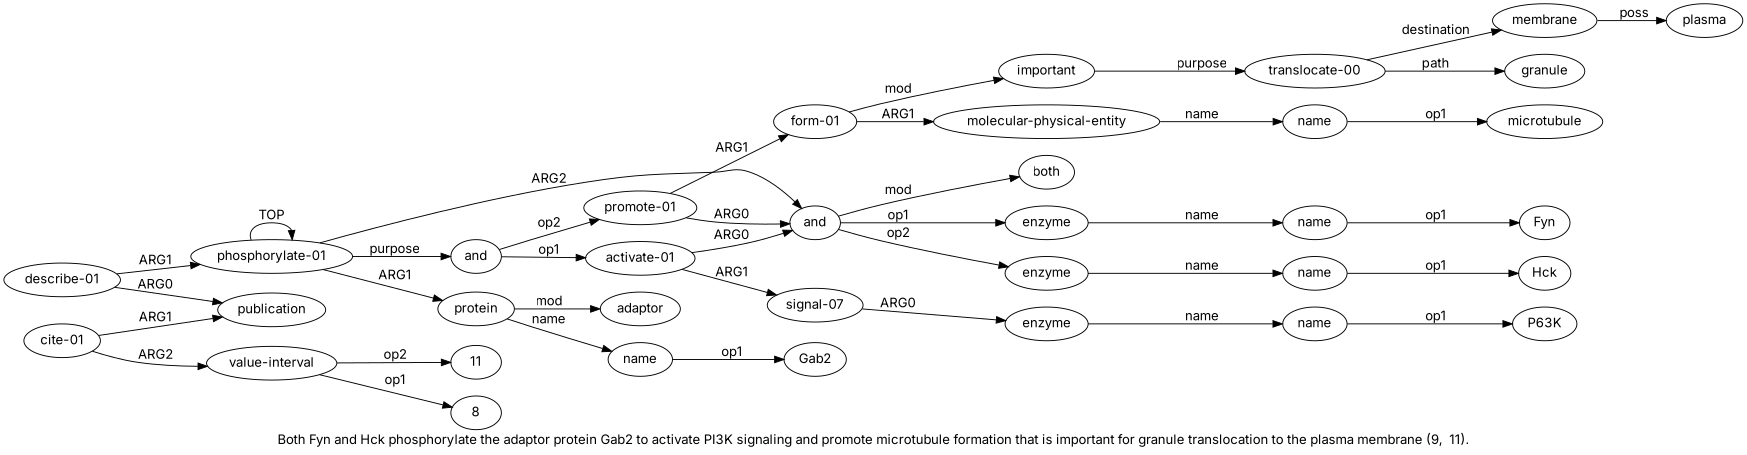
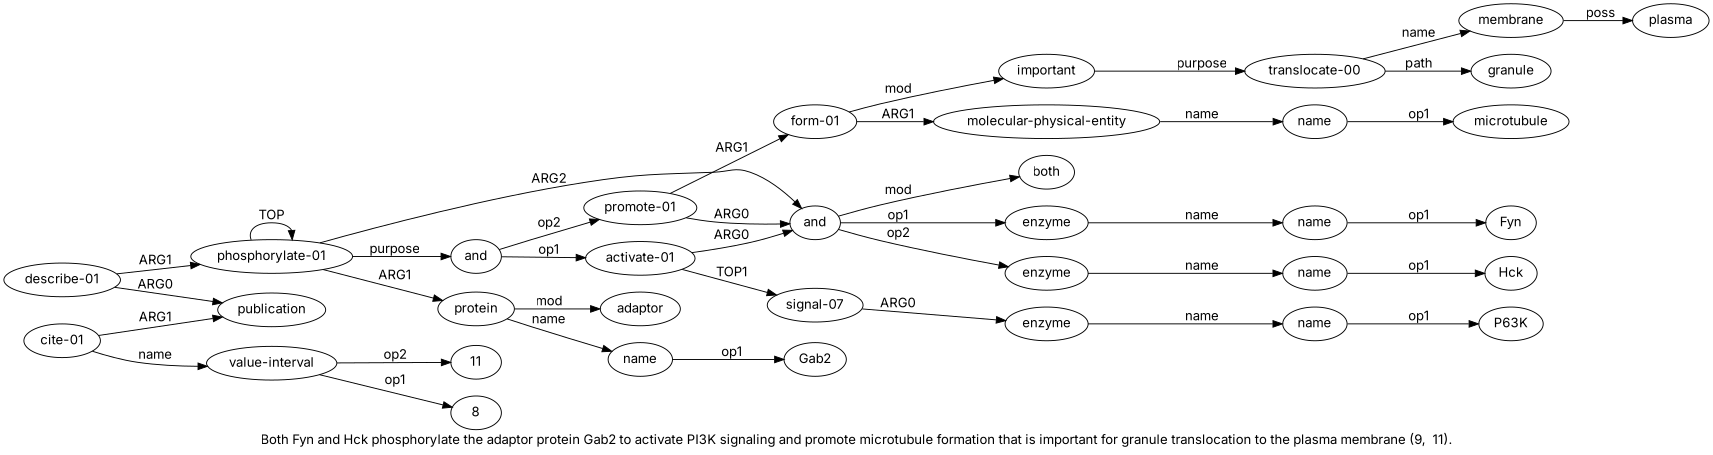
(1436, 30) -> (1419, 33)
(732, 273) -> (732, 273)
(156, 355) -> (156, 355)
